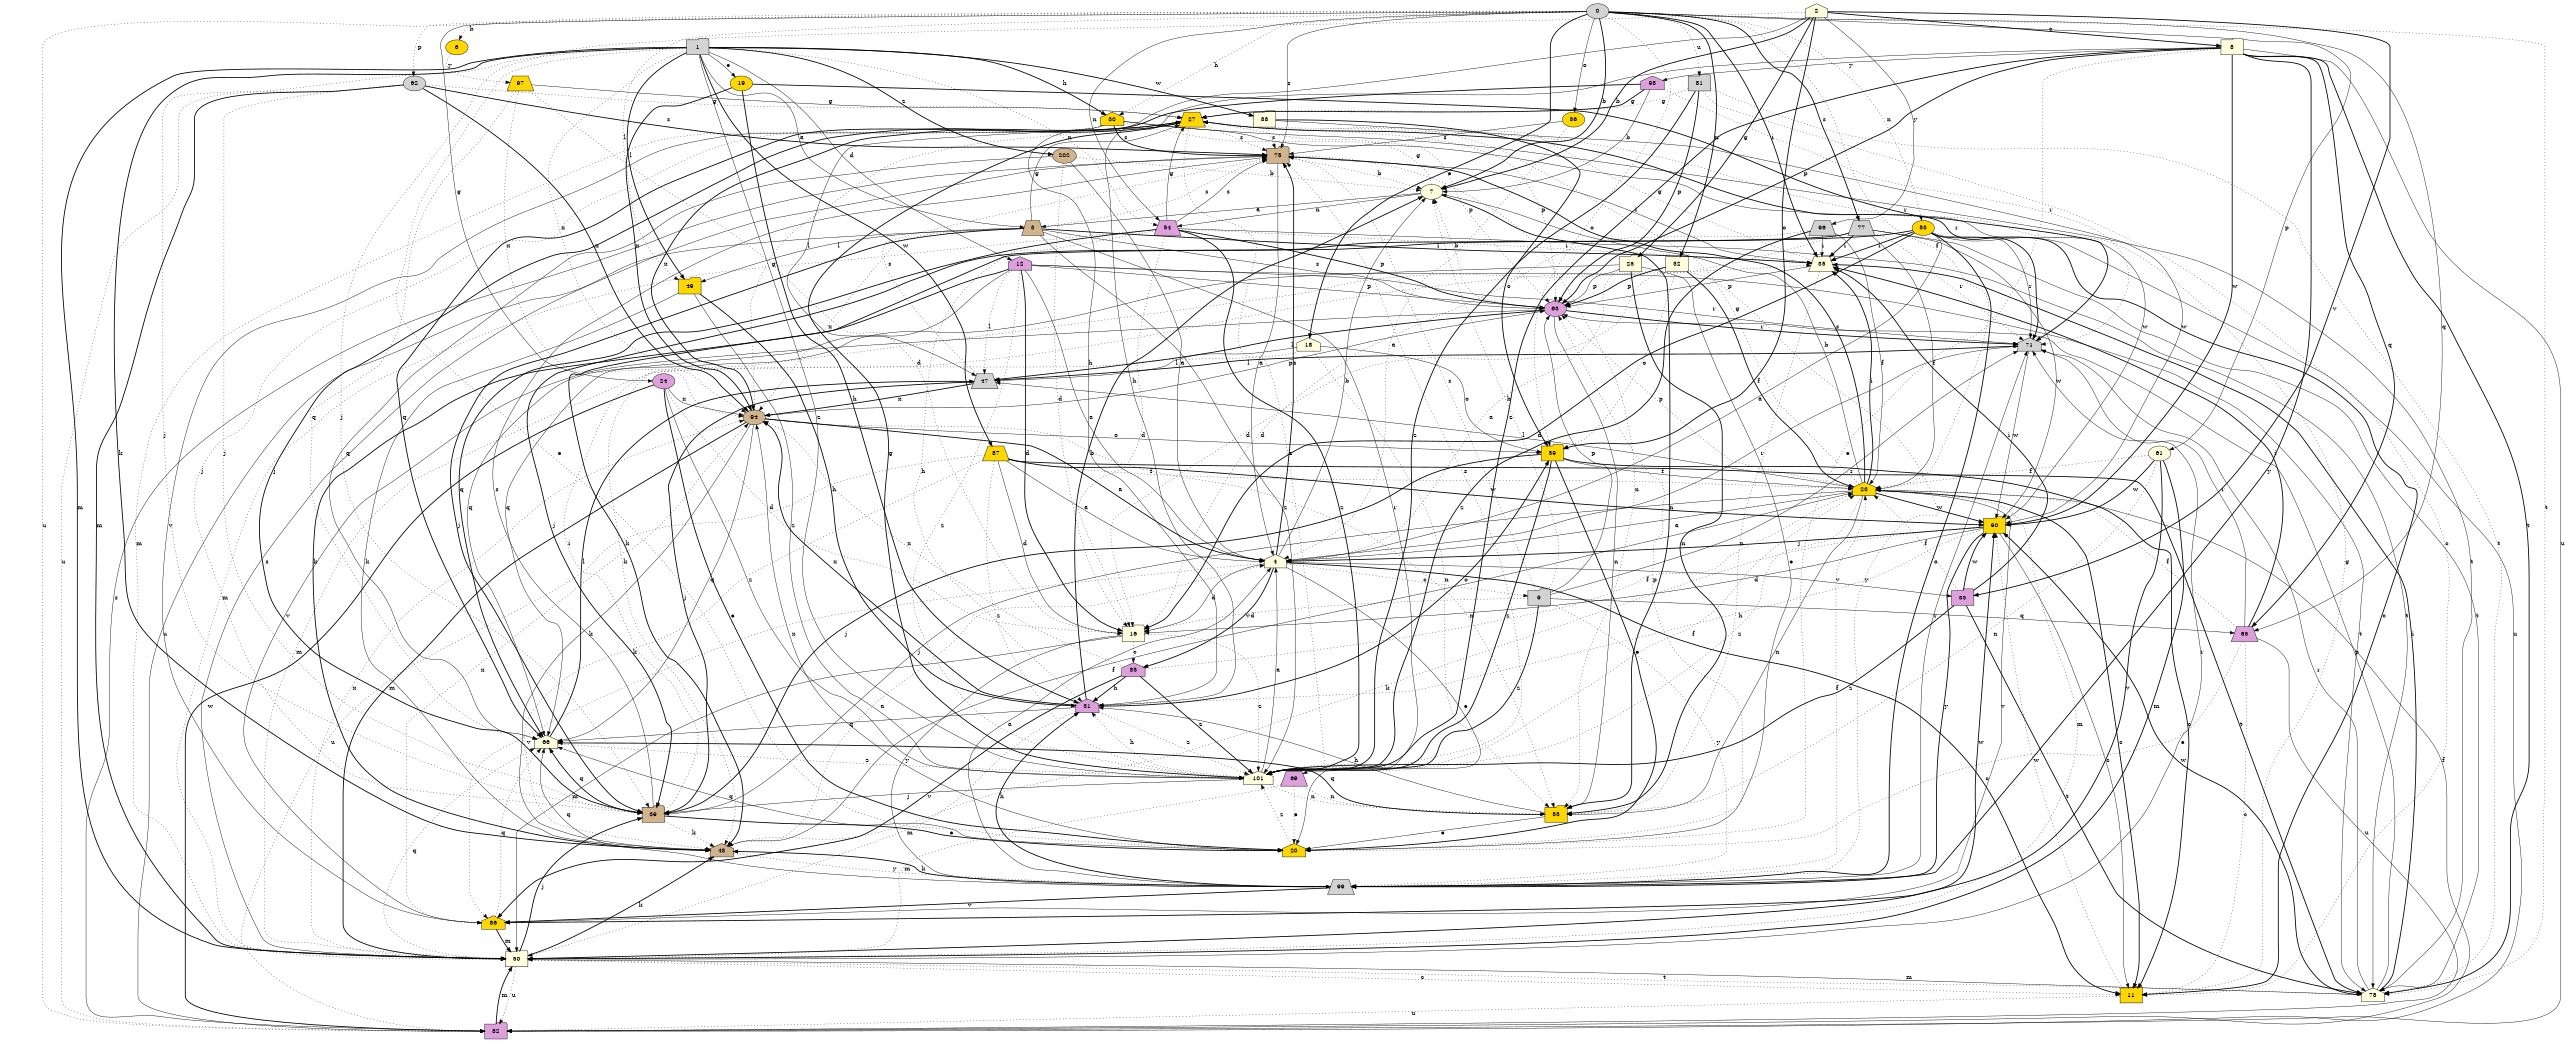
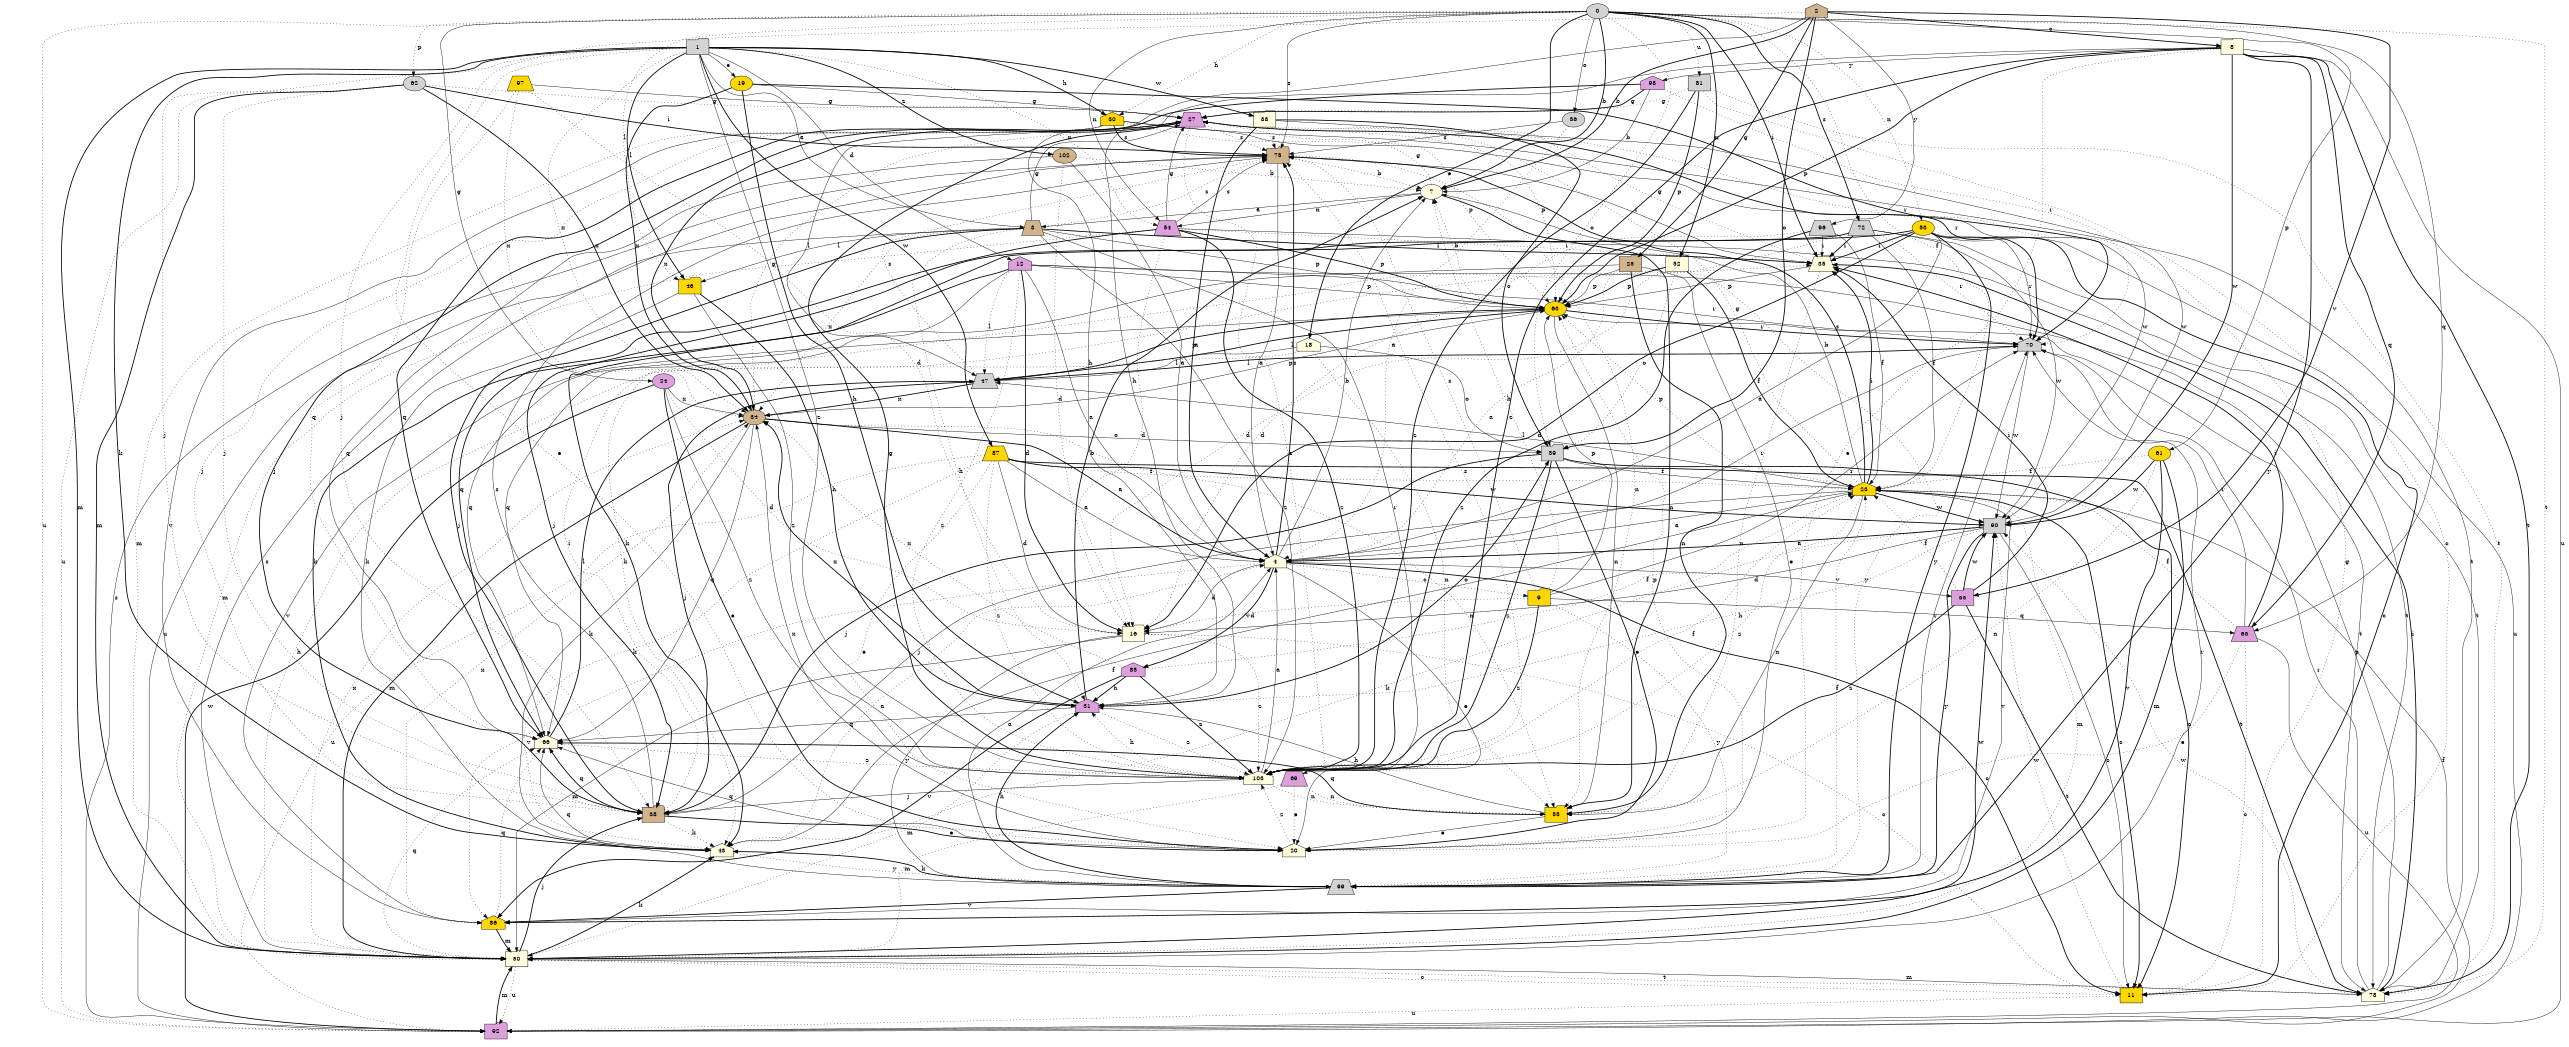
(1817, 11) -> (1817, 11)
(457, 47) -> none
none -> (965, 99)
(669, 120) -> (669, 120)
(1192, 120) -> (1192, 120)
(1574, 120) -> (1574, 120)
(1064, 156) -> (1064, 156)
(1861, 228) -> (1861, 228)
(1318, 264) -> (1318, 264)
(1630, 264) -> (1630, 264)
(690, 287) -> (690, 287)
(1555, 309) -> (1555, 309)
none -> (1265, 327)
(2030, 345) -> (2030, 345)
none -> (1193, 349)
(754, 417) -> (754, 417)
(925, 420) -> (949, 442)
(1552, 453) -> (1552, 453)
(2160, 453) -> (2160, 453)
(1995, 526) -> (1995, 526)
(1799, 544) -> (1799, 544)
(1936, 562) -> (1936, 562)
(1539, 598) -> (1539, 598)
(1133, 651) -> (1670, 716)
(299, 652) -> (299, 652)
none -> (893, 730)
(2193, 771) -> (2193, 771)
(1258, 779) -> (1258, 779)
(653, 815) -> (653, 815)
(722, 851) -> (722, 851)
(1294, 851) -> (1294, 851)
(496, 1032) -> (496, 1032)
